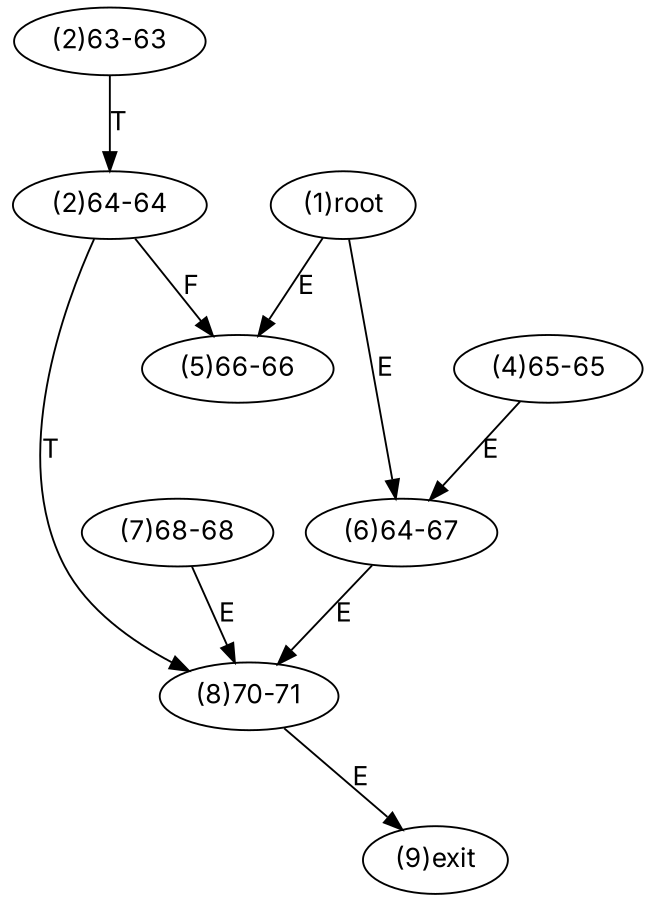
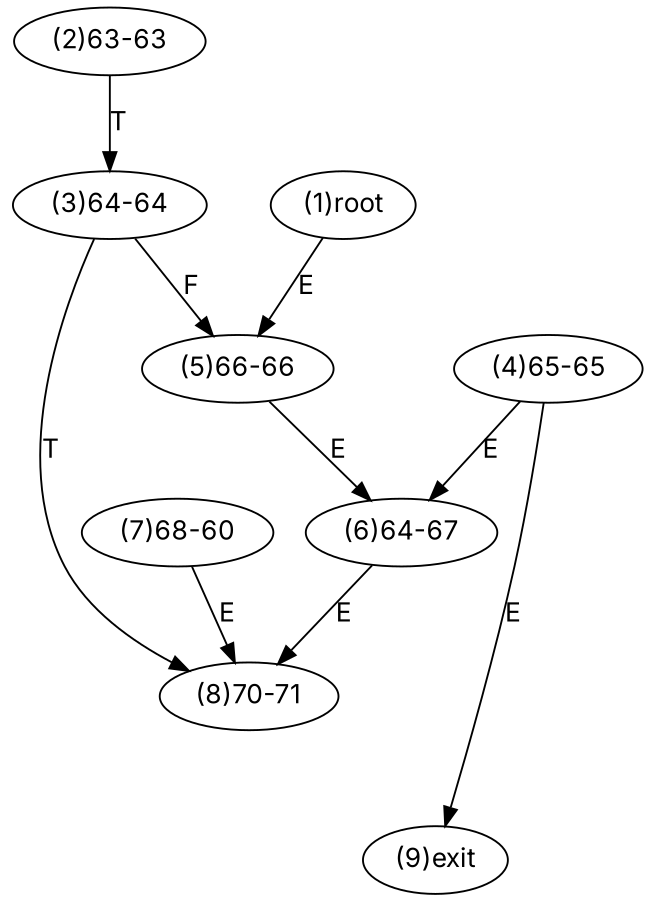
(110, 205) -> (110, 205)
(371, 359) -> (313, 444)
(178, 533) -> (178, 533)
(336, 773) -> (505, 607)
